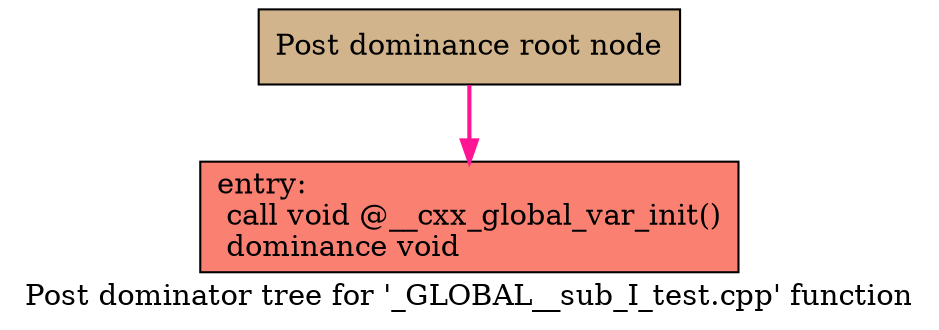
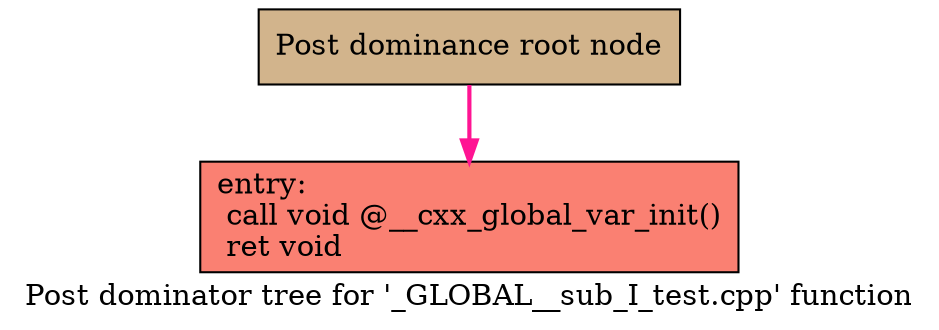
(339, 247) -> (281, 247)
